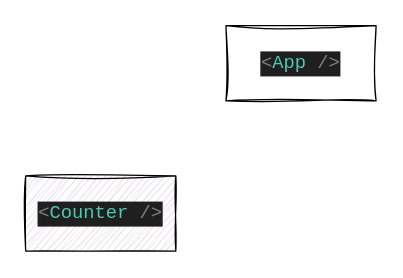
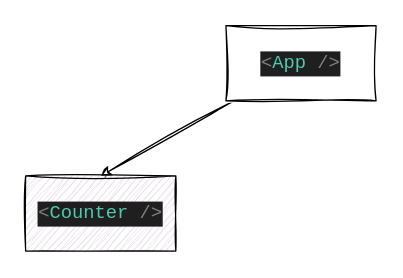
none -> (169, 137)
